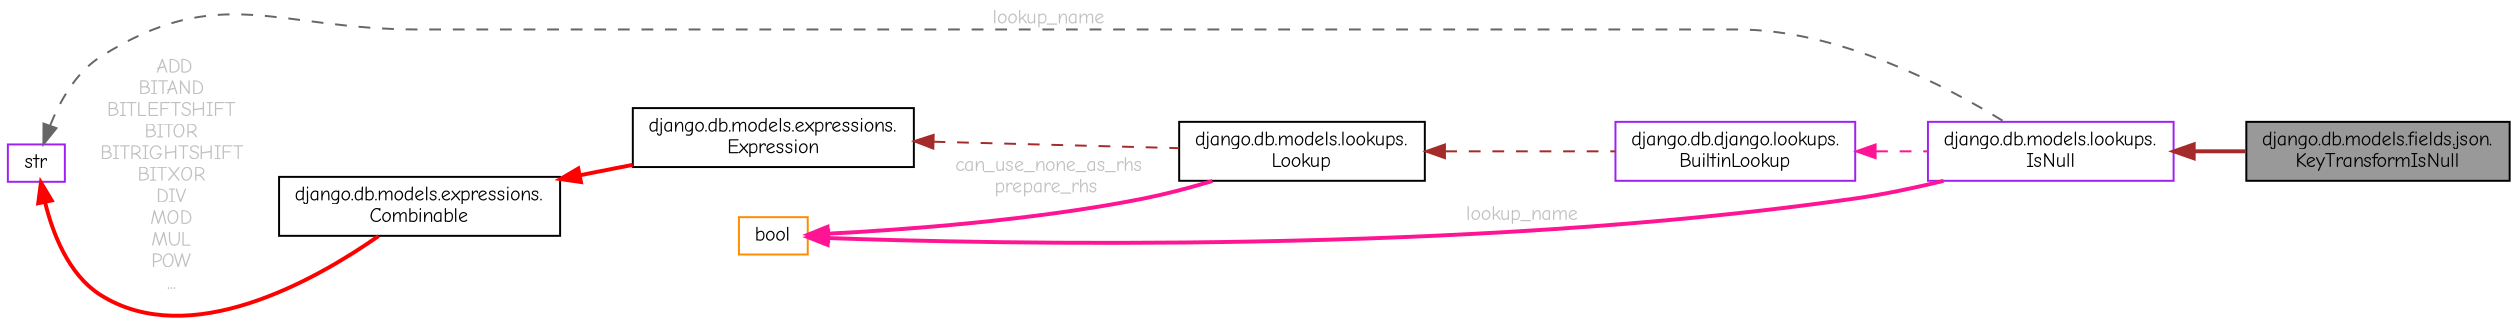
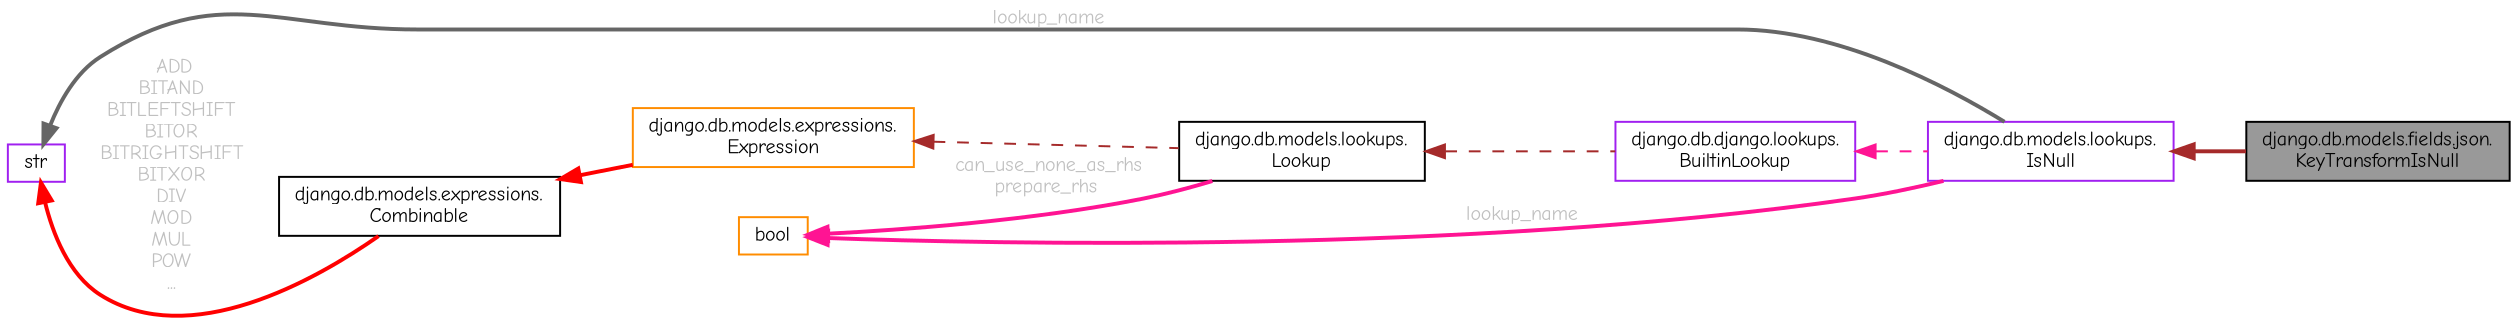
(1014, 29) -> (1014, 29)
(773, 138) -> (773, 138)
